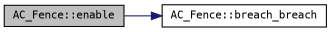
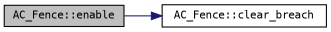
(244, 16) -> (244, 16)
